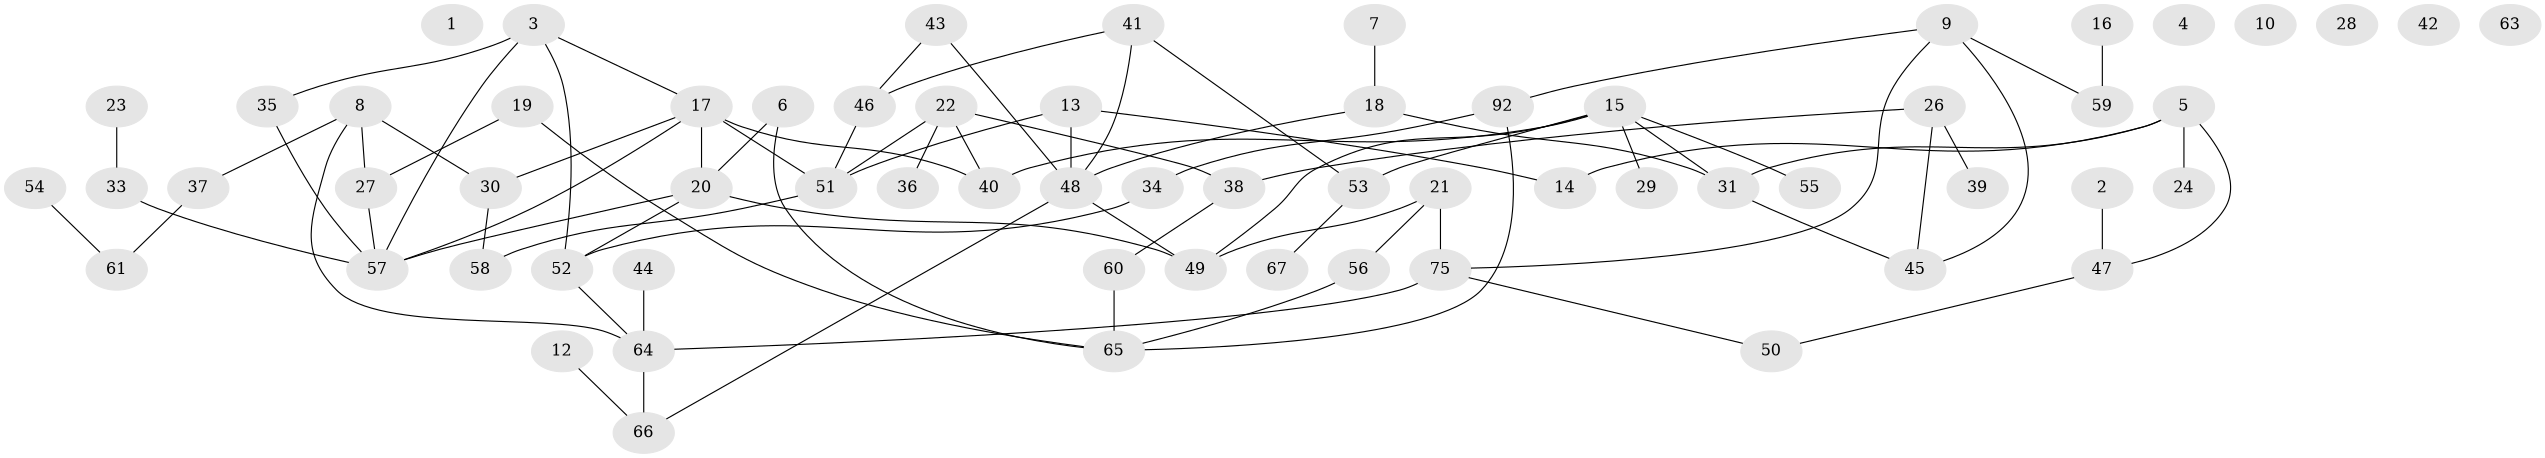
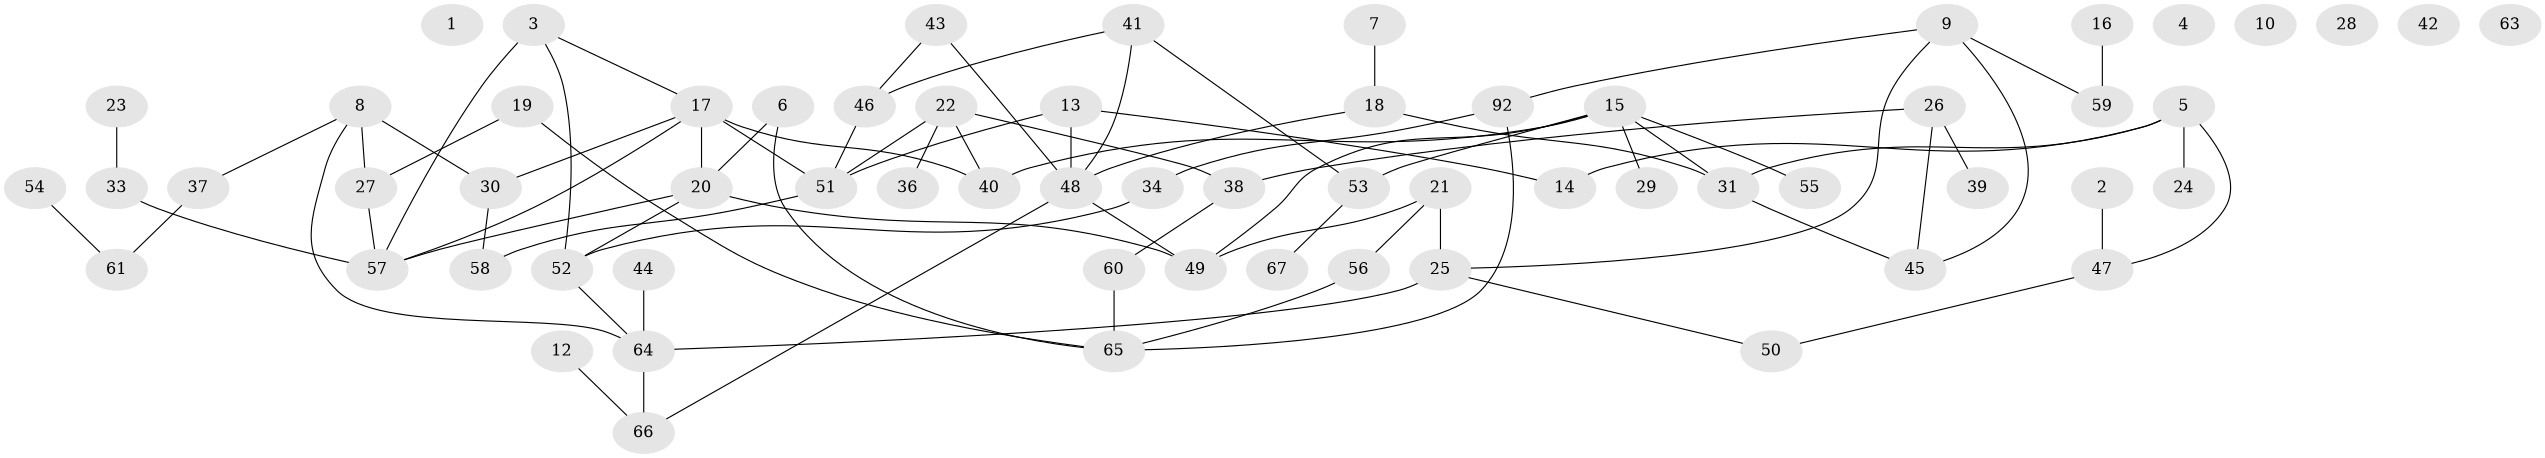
(267, 107) -> none
(1440, 270) -> (1440, 270)
